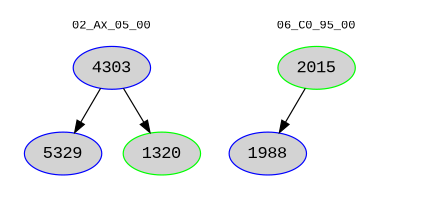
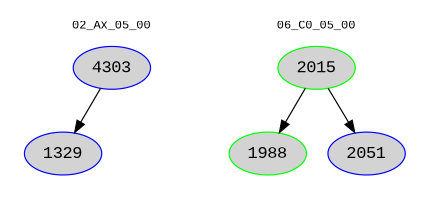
(317, 26) -> (317, 26)
(63, 154) -> (63, 154)
(162, 154) -> none
(268, 154) -> (268, 154)
none -> (367, 154)
